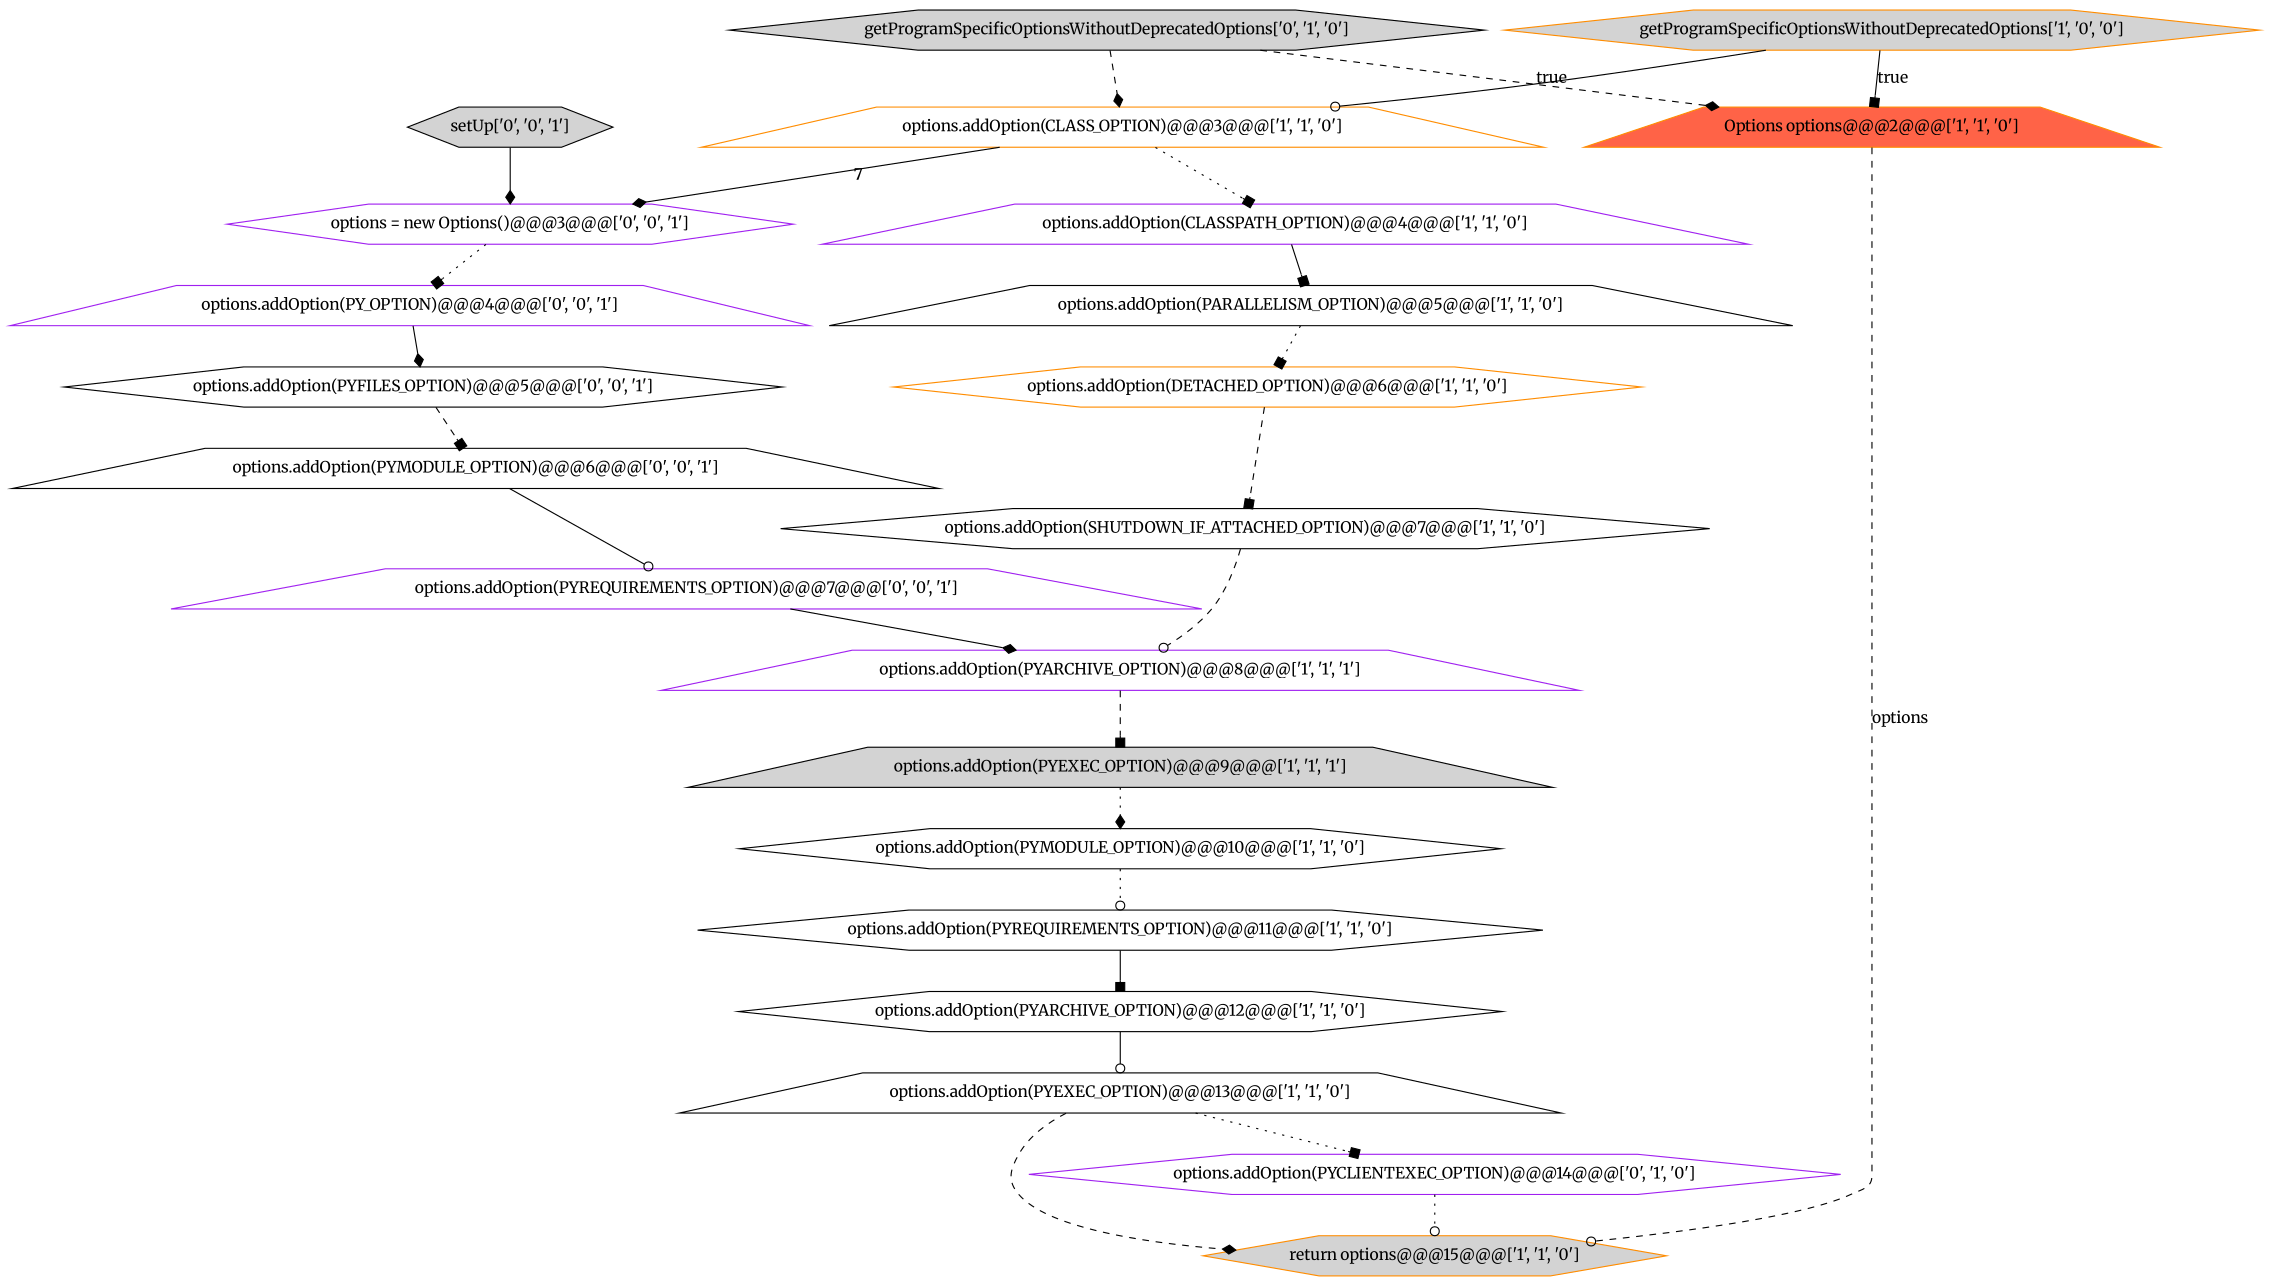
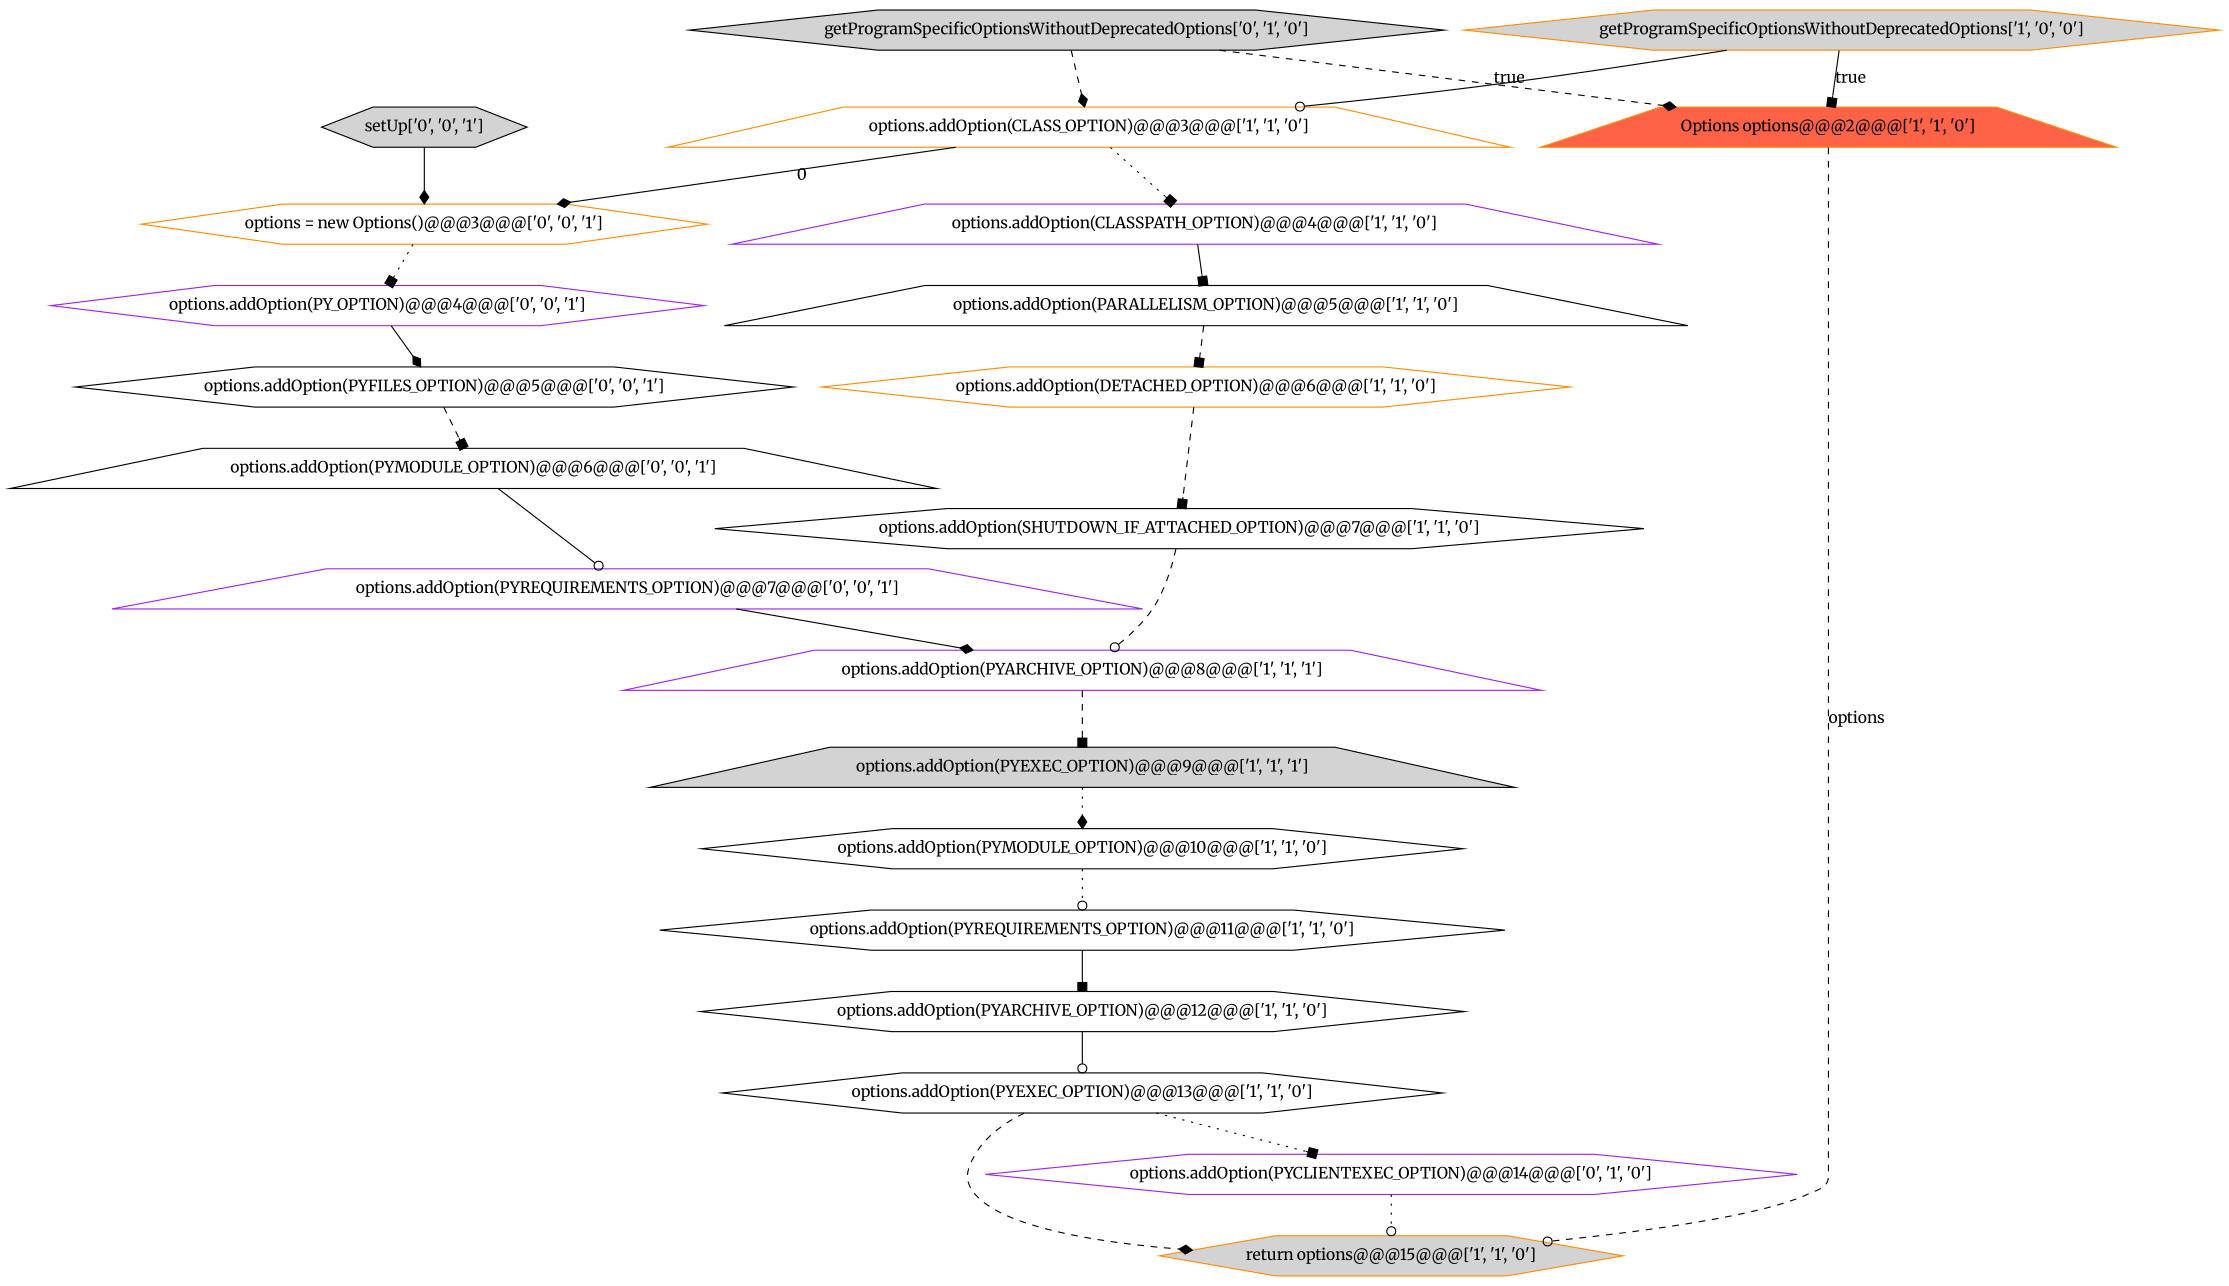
(859, 176) -> (802, 176)
(510, 224) -> (424, 224)
(410, 306) -> (377, 306)
(1292, 341) -> (1202, 341)
(1120, 1093) -> (1082, 1093)
